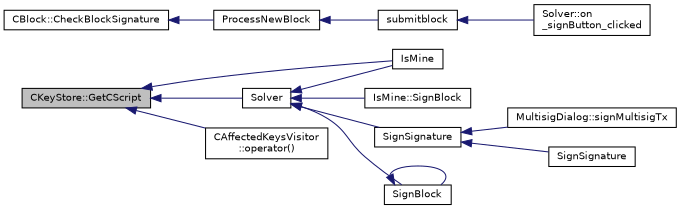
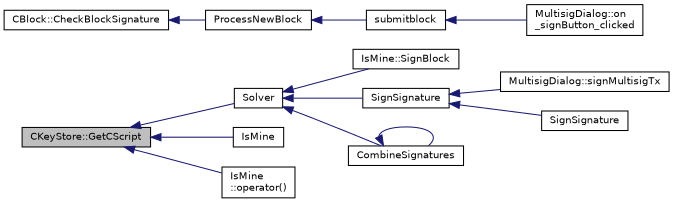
(592, 20) -> (585, 20)
(347, 77) -> none
(267, 143) -> (258, 182)
(418, 195) -> (406, 156)
